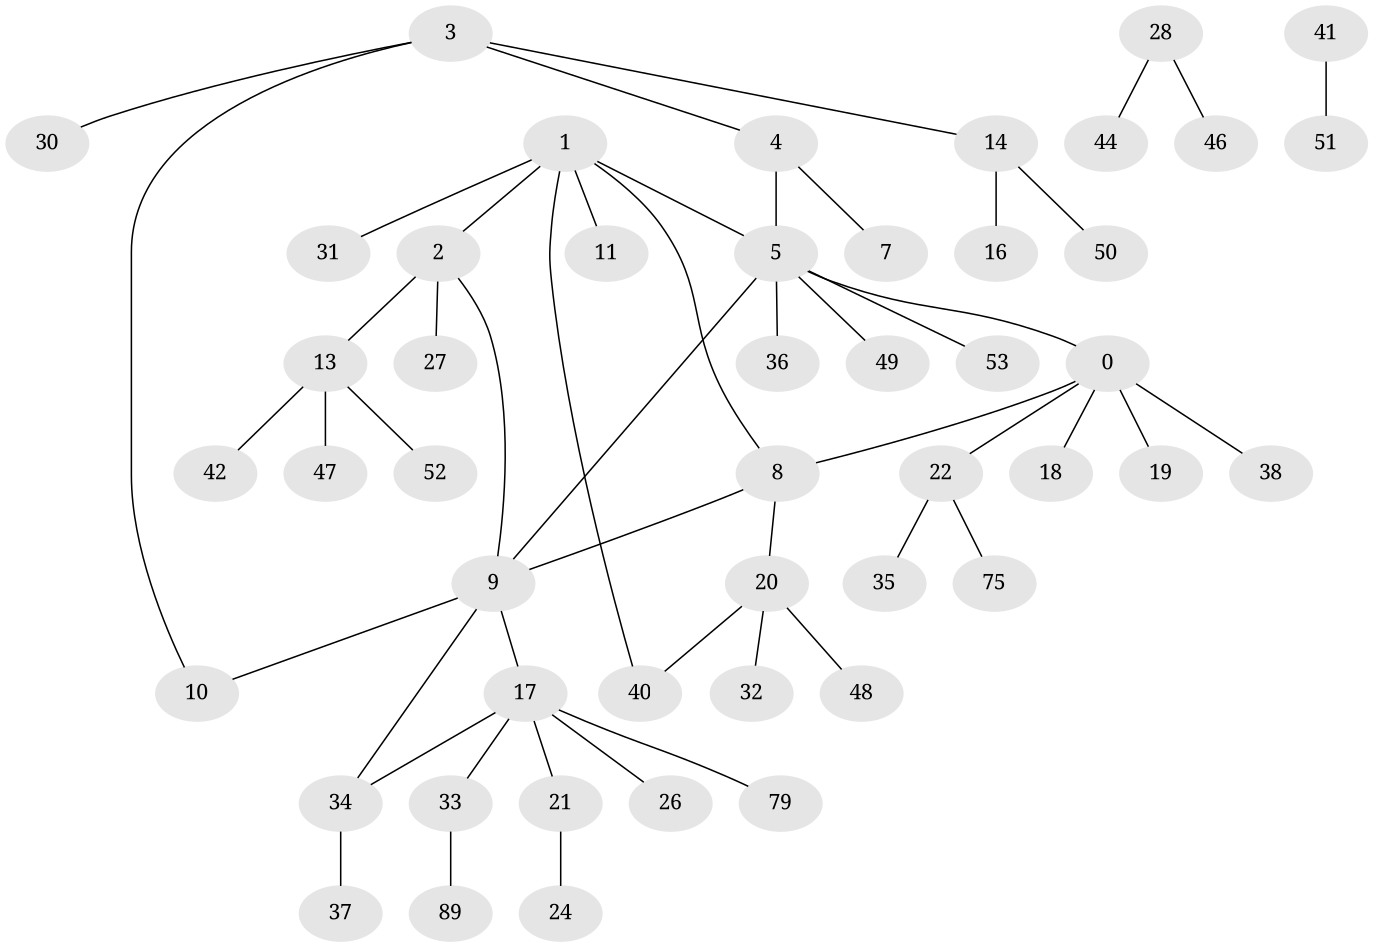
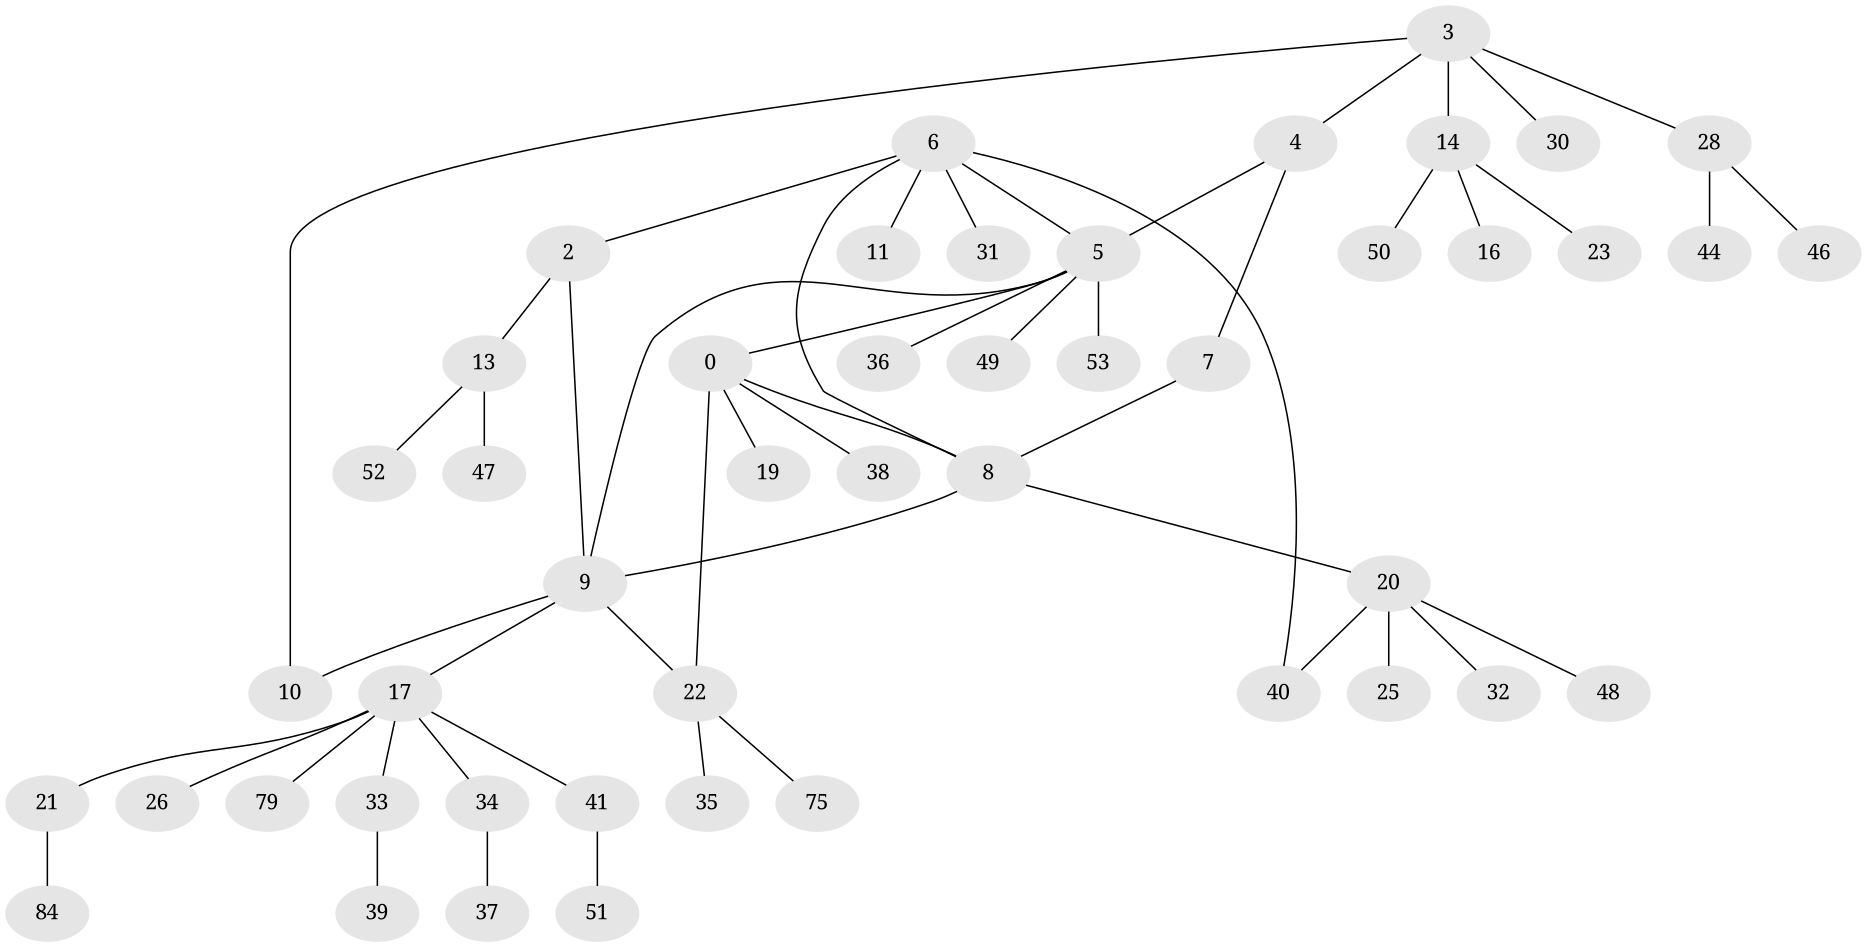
none -> (1579, 89)
(565, 144) -> (933, 144)
none -> (1600, 254)
(435, 364) -> none
none -> (1099, 419)
(215, 474) -> none
(1051, 474) -> none
(417, 694) -> (640, 638)
none -> (1389, 694)
none -> (499, 749)
(451, 914) -> (377, 914)
(561, 914) -> (47, 914)
